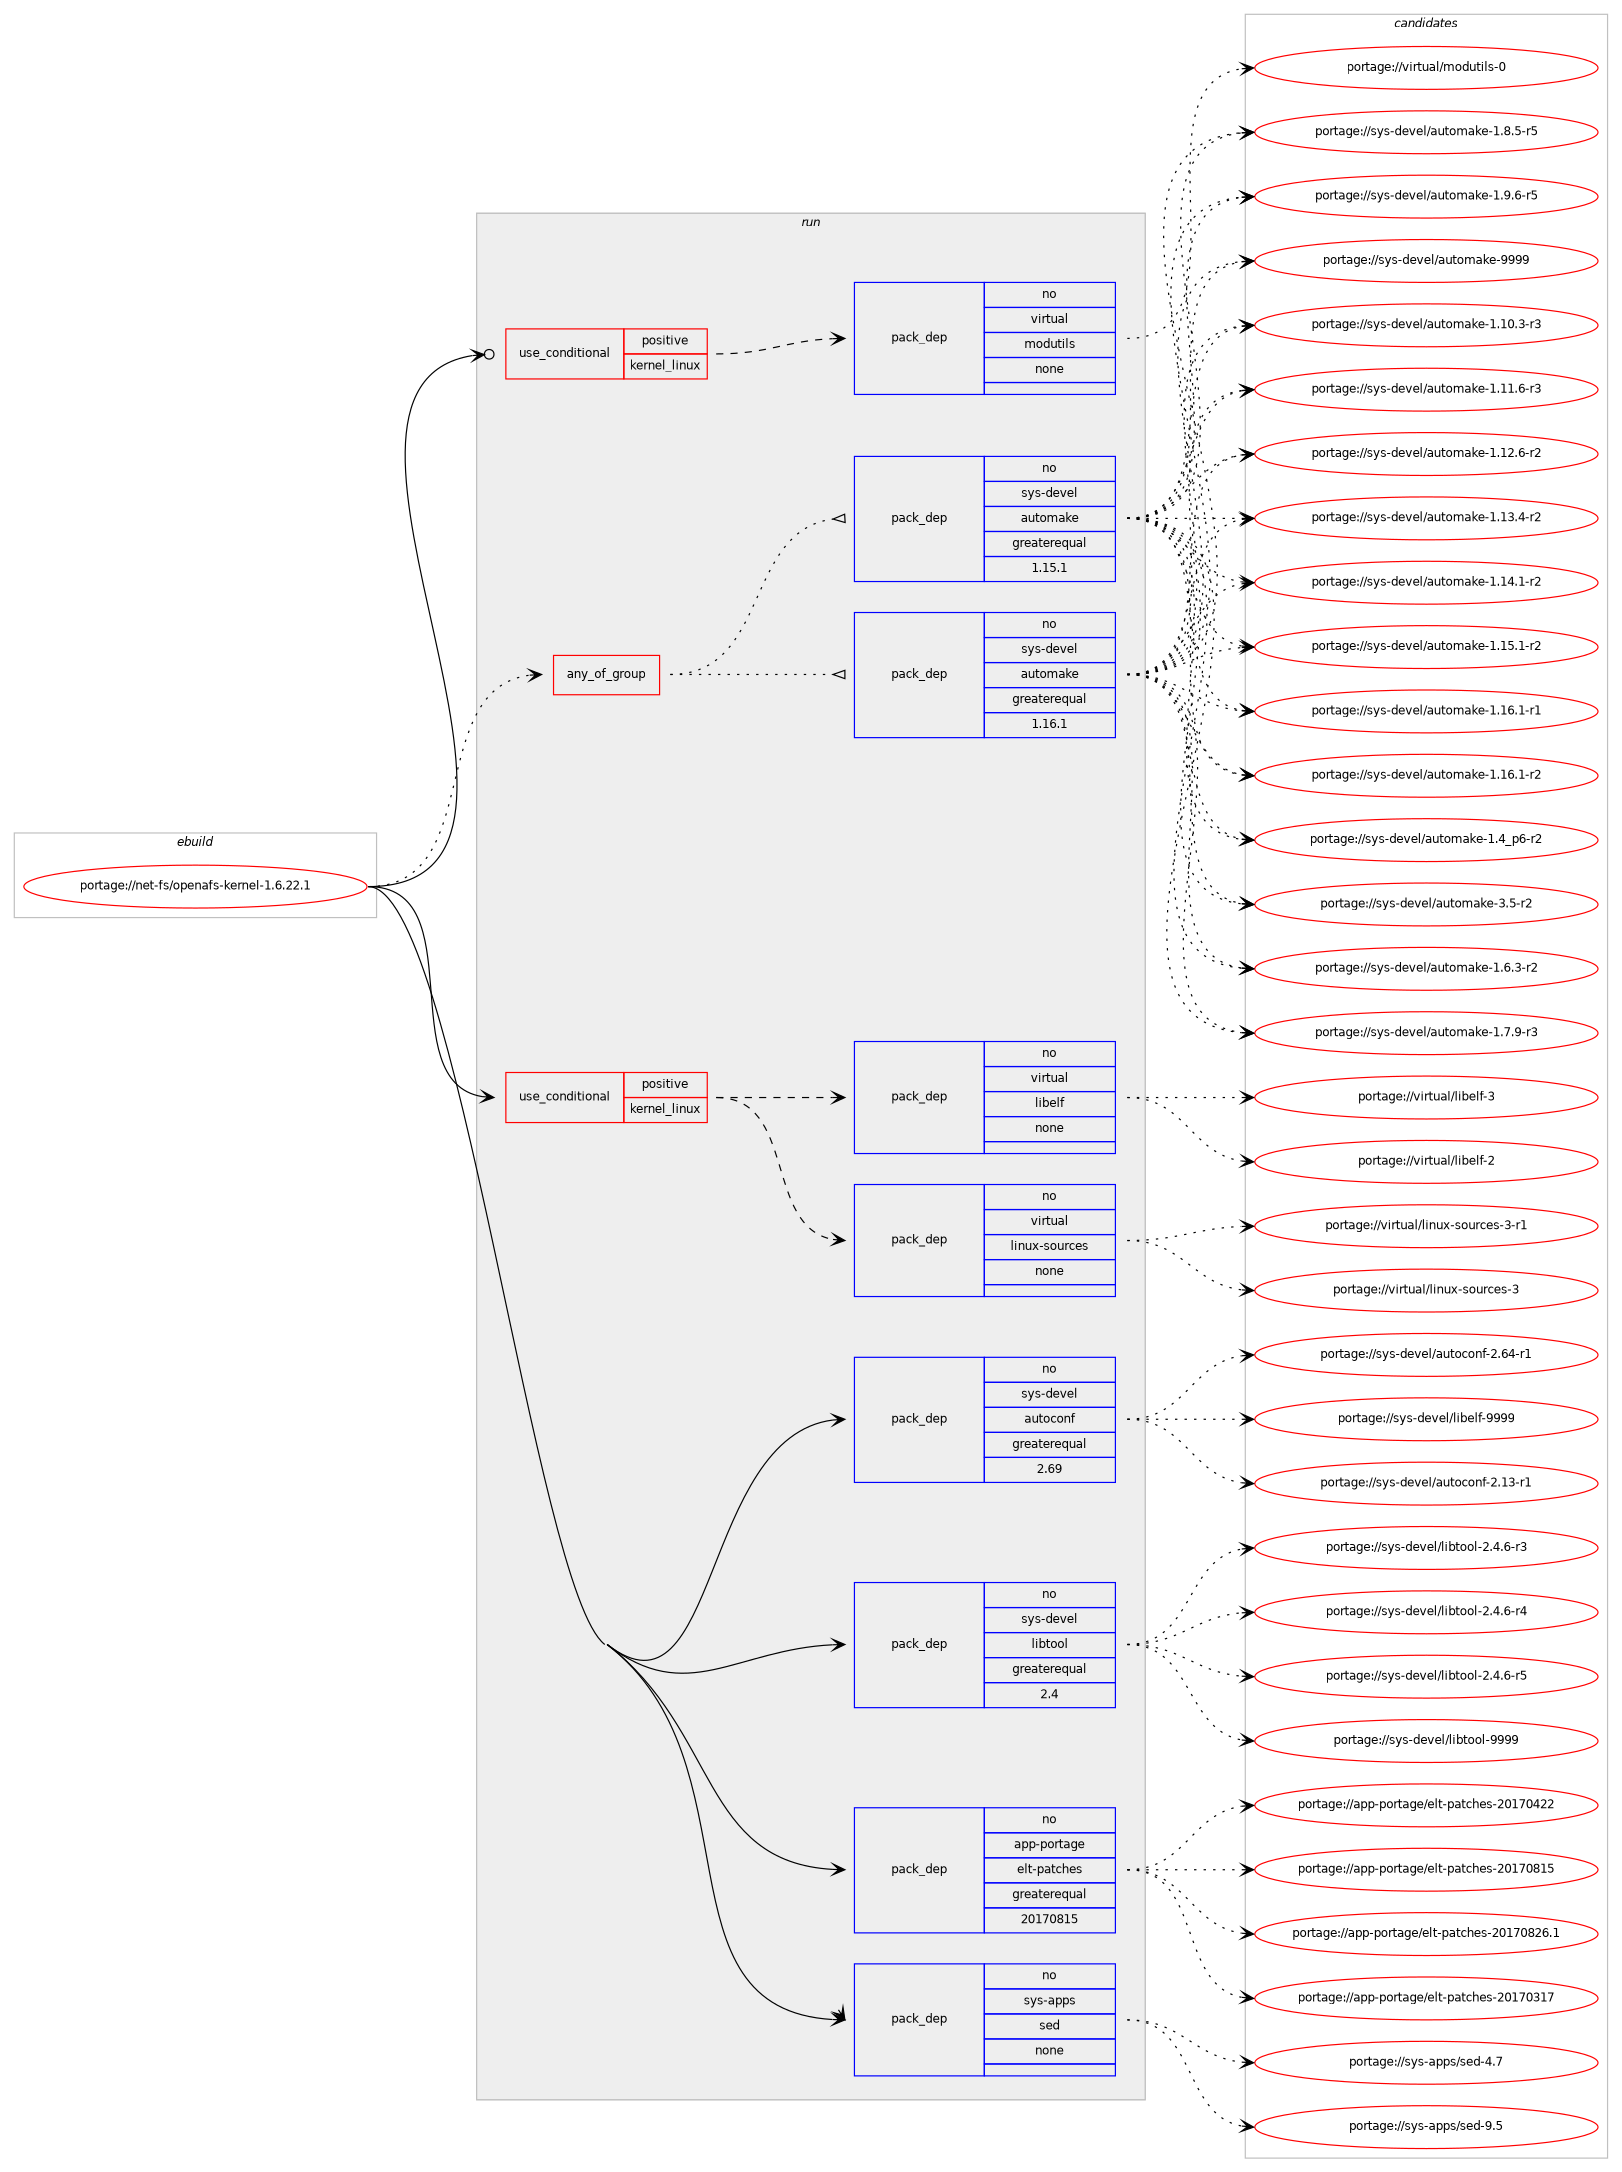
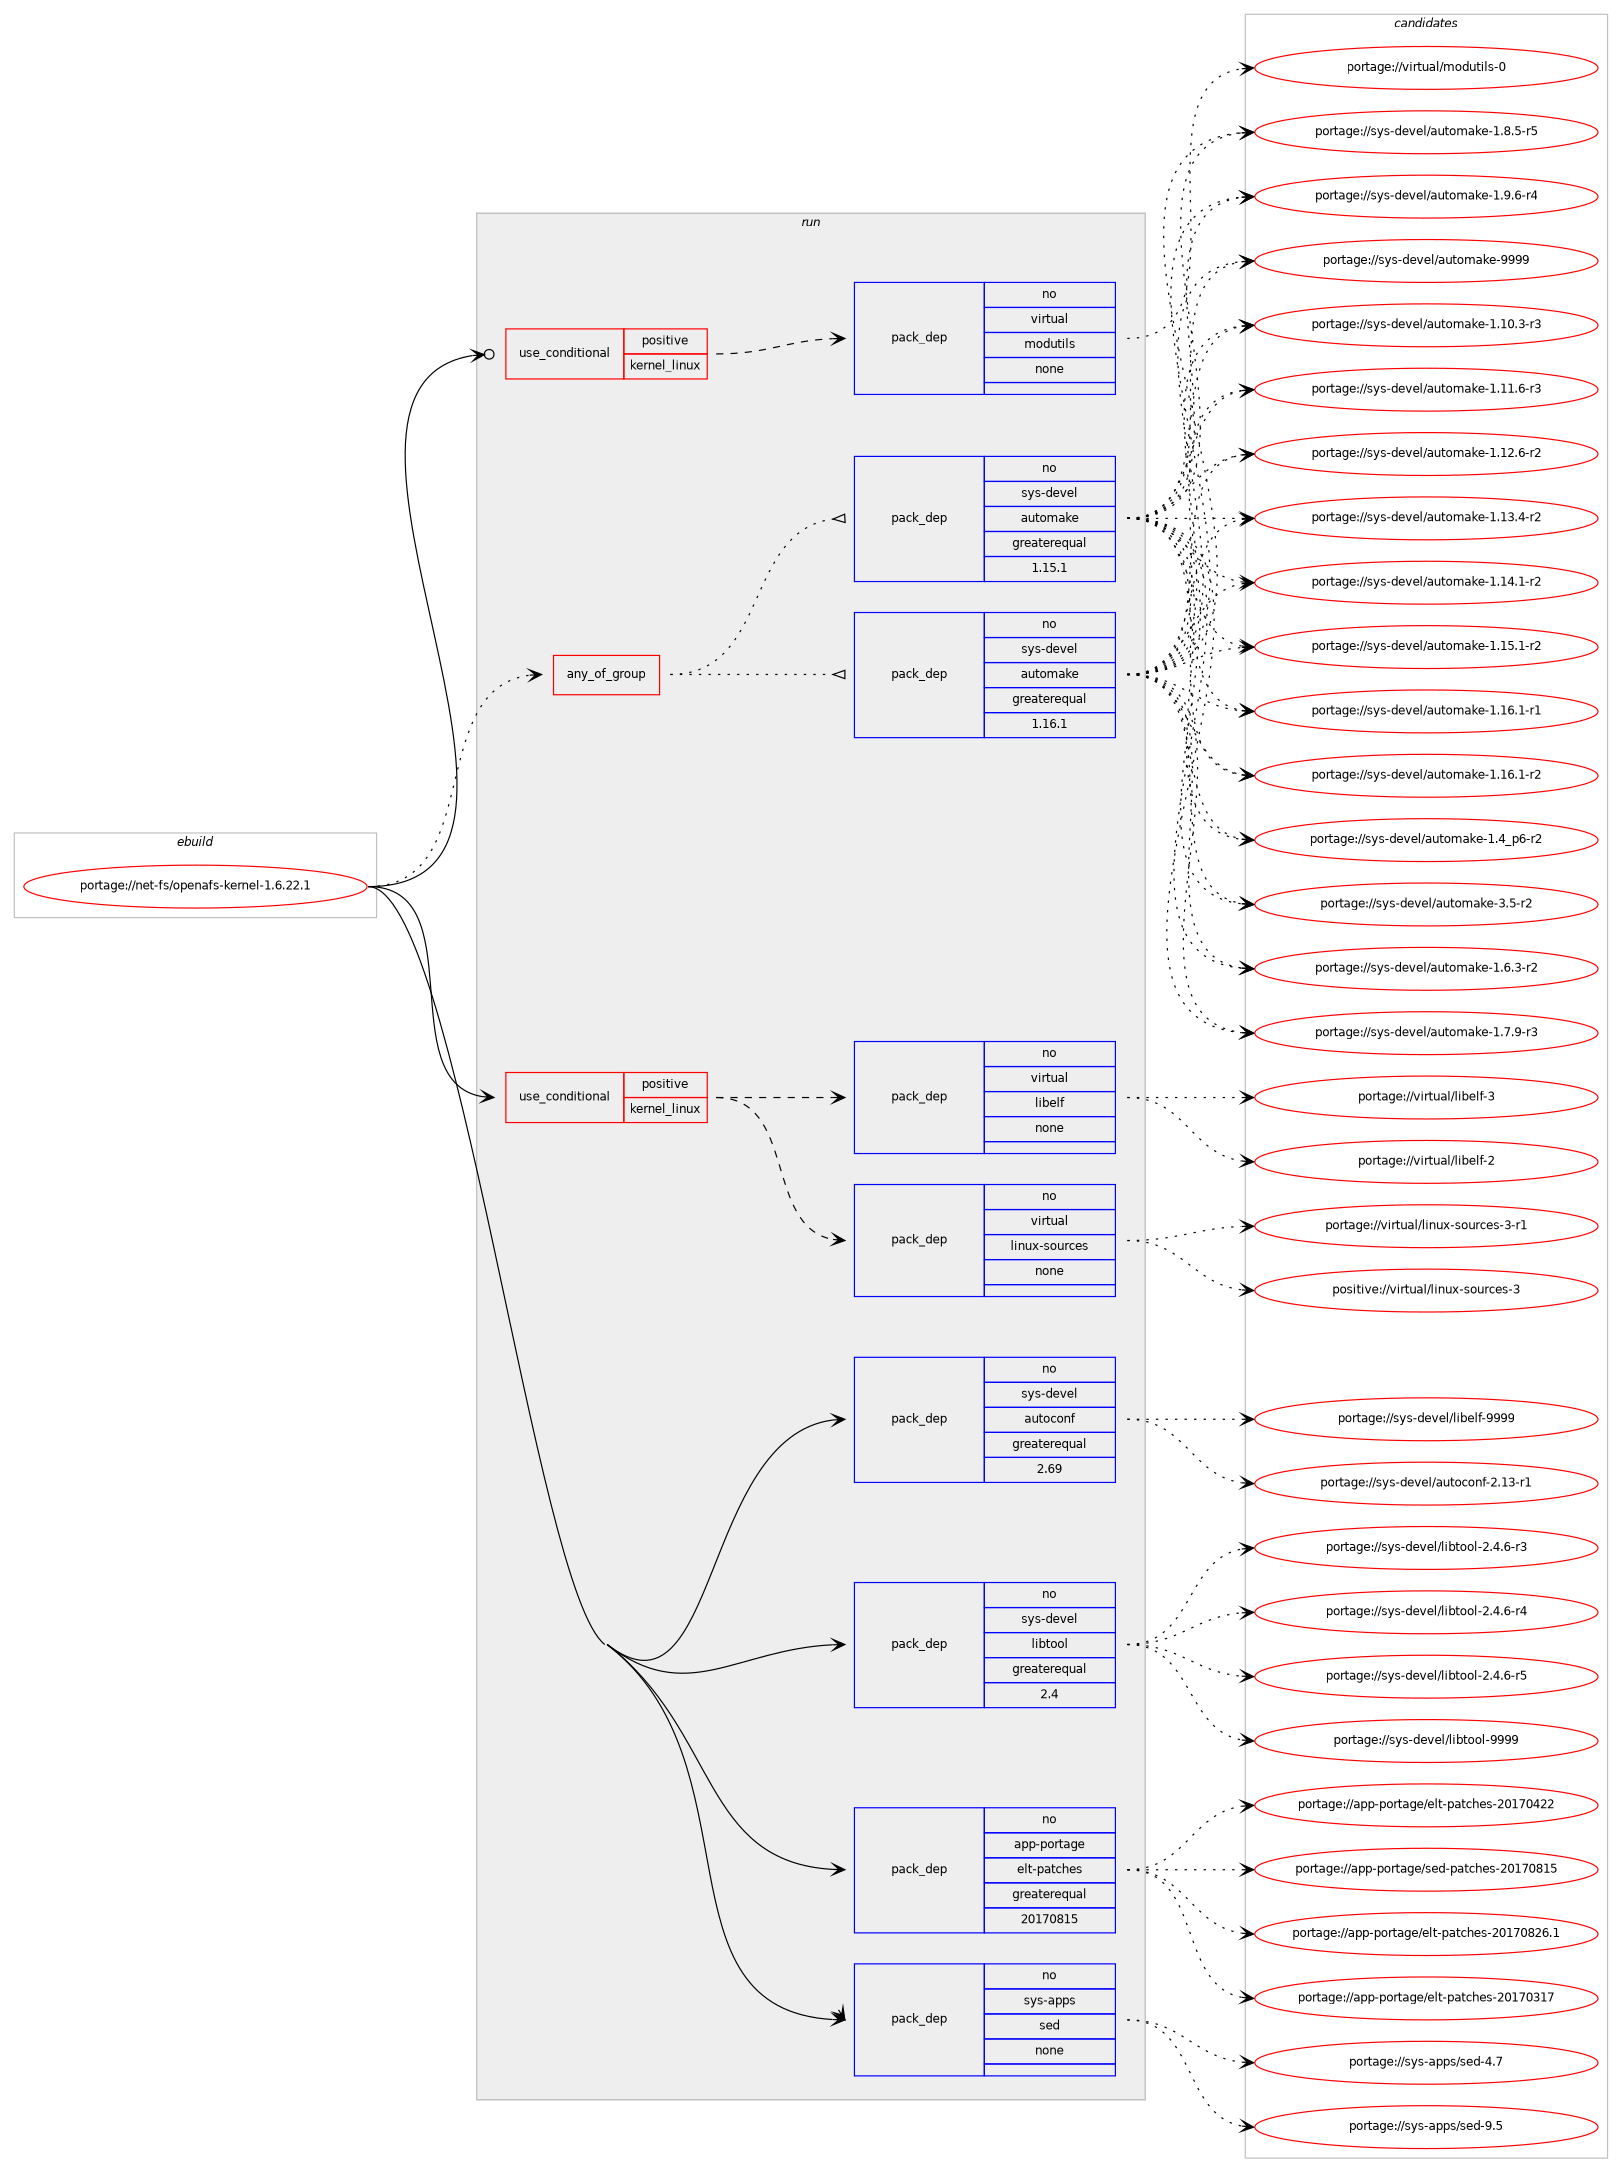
(1426, 197) -> (1426, 197)
(1426, 1291) -> (1426, 1291)
(1426, 1355) -> none
(1426, 1870) -> (1426, 1870)
